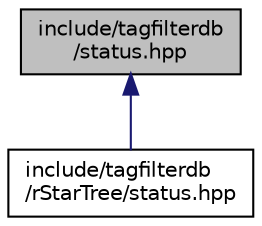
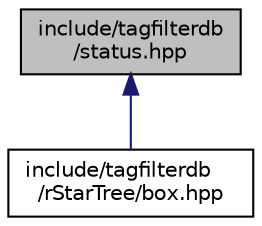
(131, 183) -> (131, 183)
